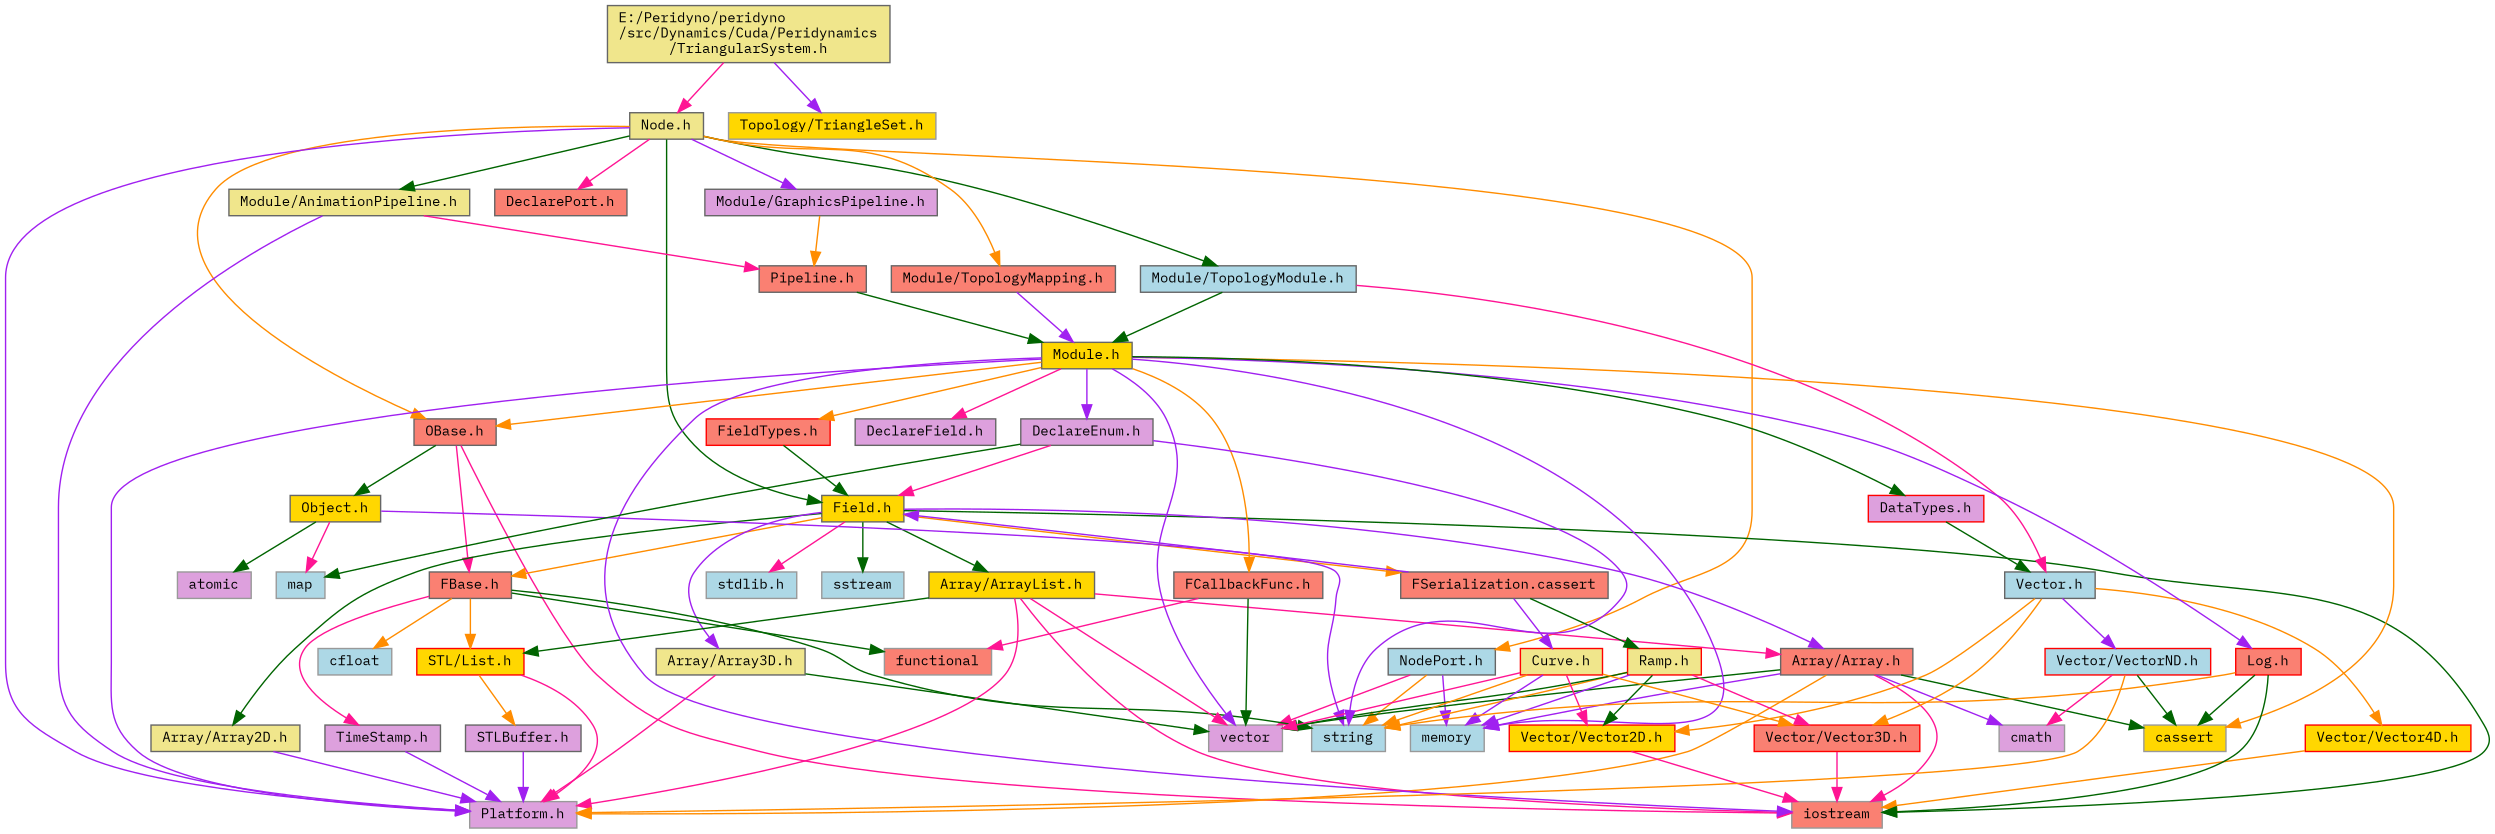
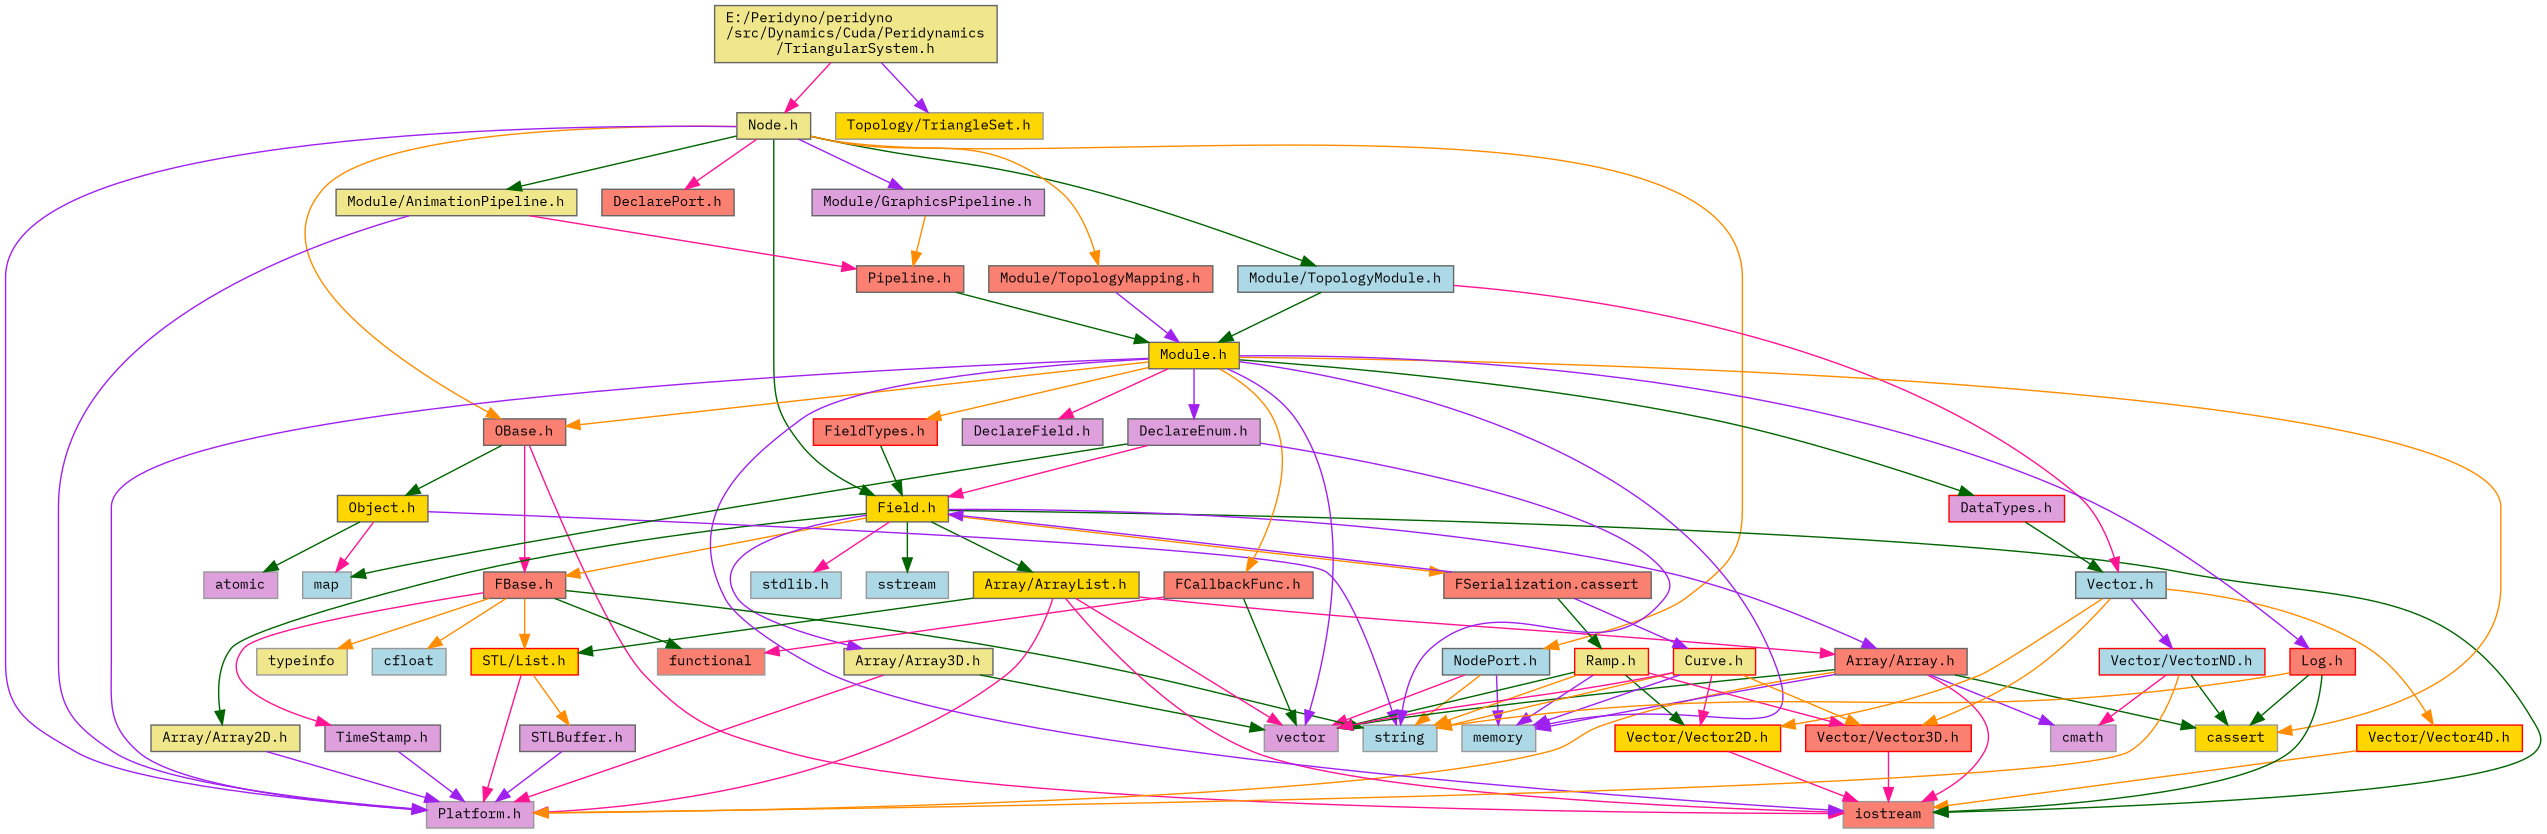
none -> (302, 662)
